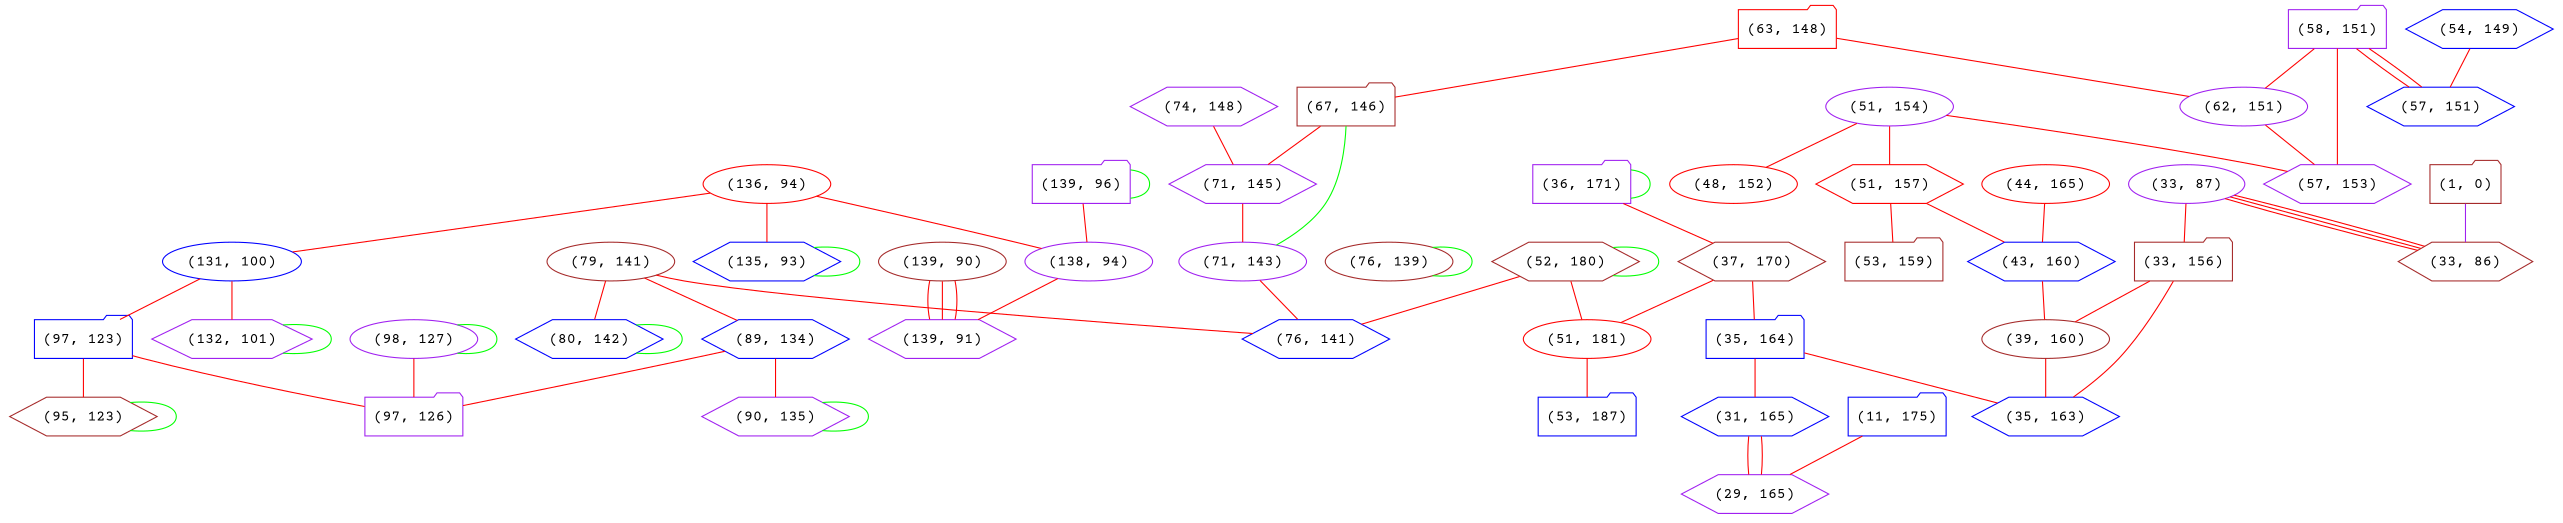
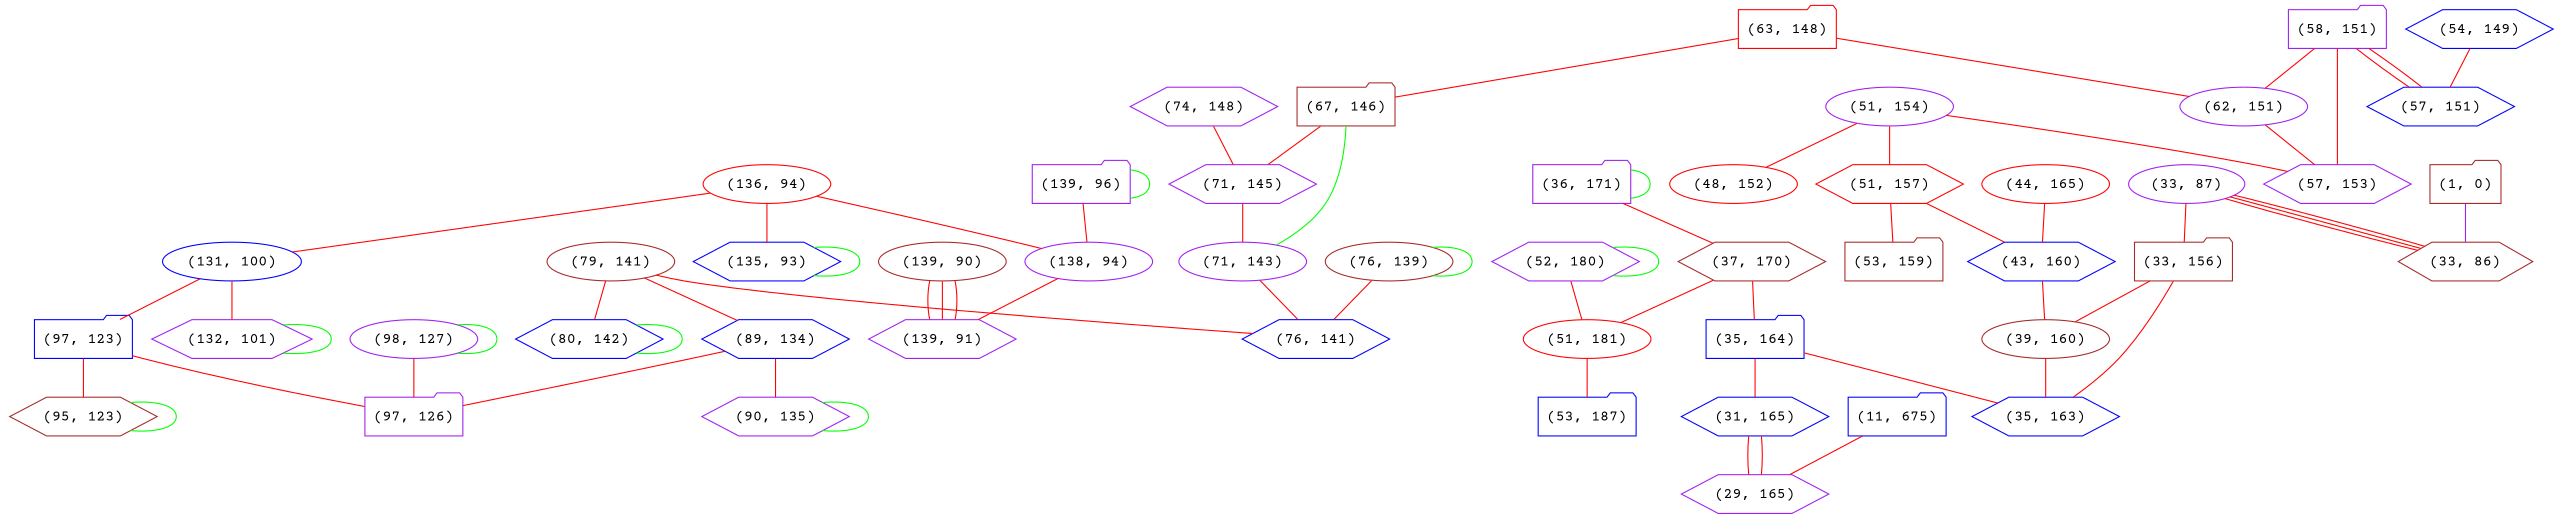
(1566, 262) -> (1566, 262)
(1441, 300) -> (1353, 300)
(1897, 417) -> (1897, 417)
